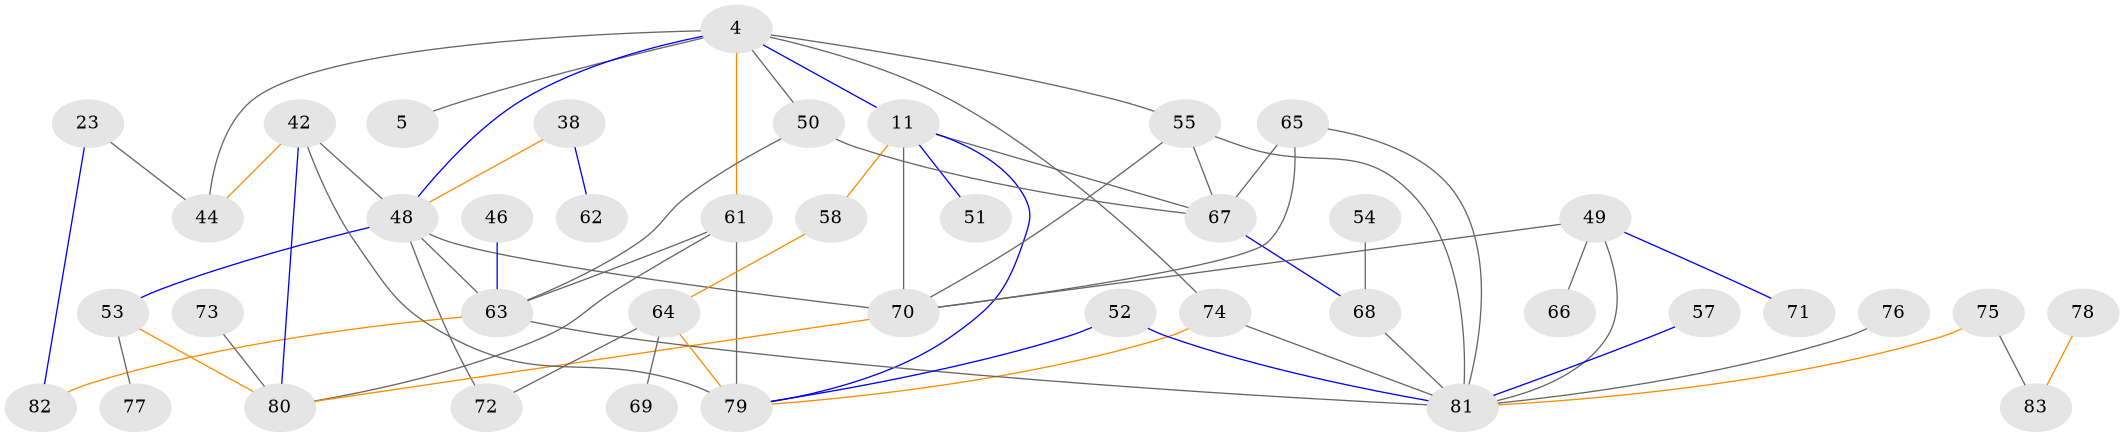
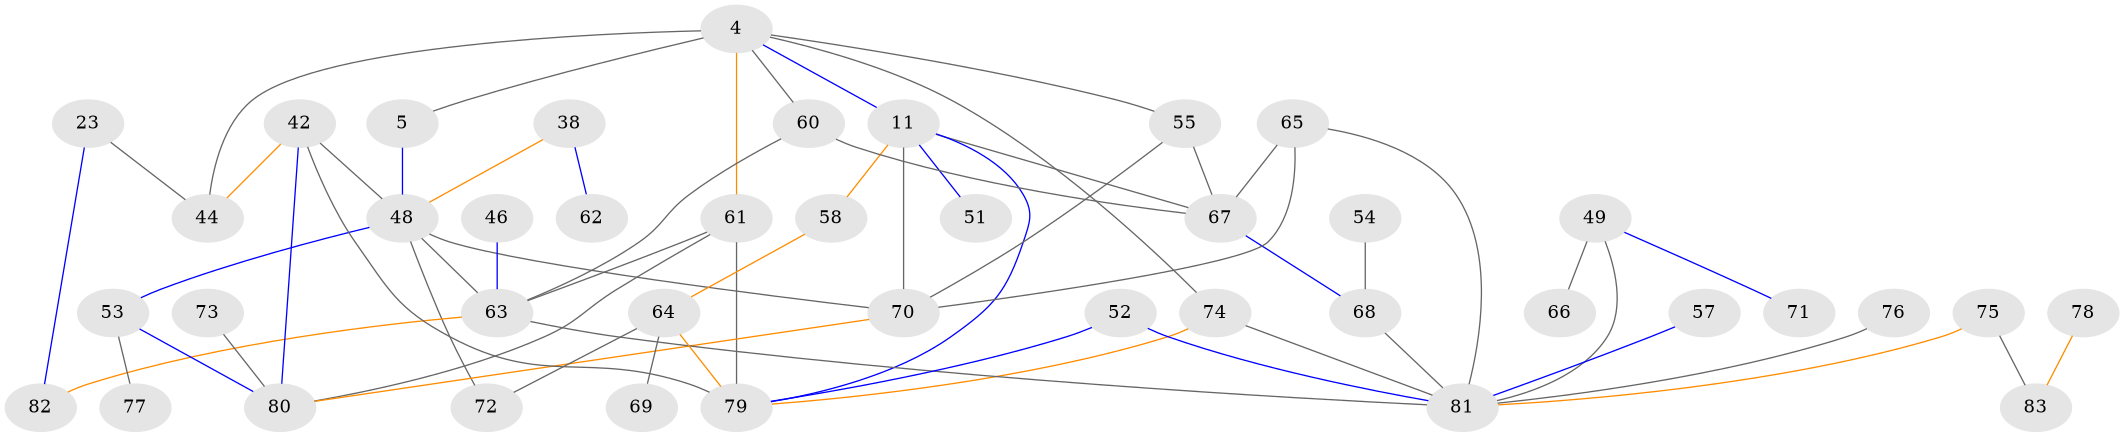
(544, 88) -> (402, 171)
(809, 124) -> (809, 124)
(1409, 191) -> none
(1249, 266) -> none
(202, 363) -> (202, 363)
